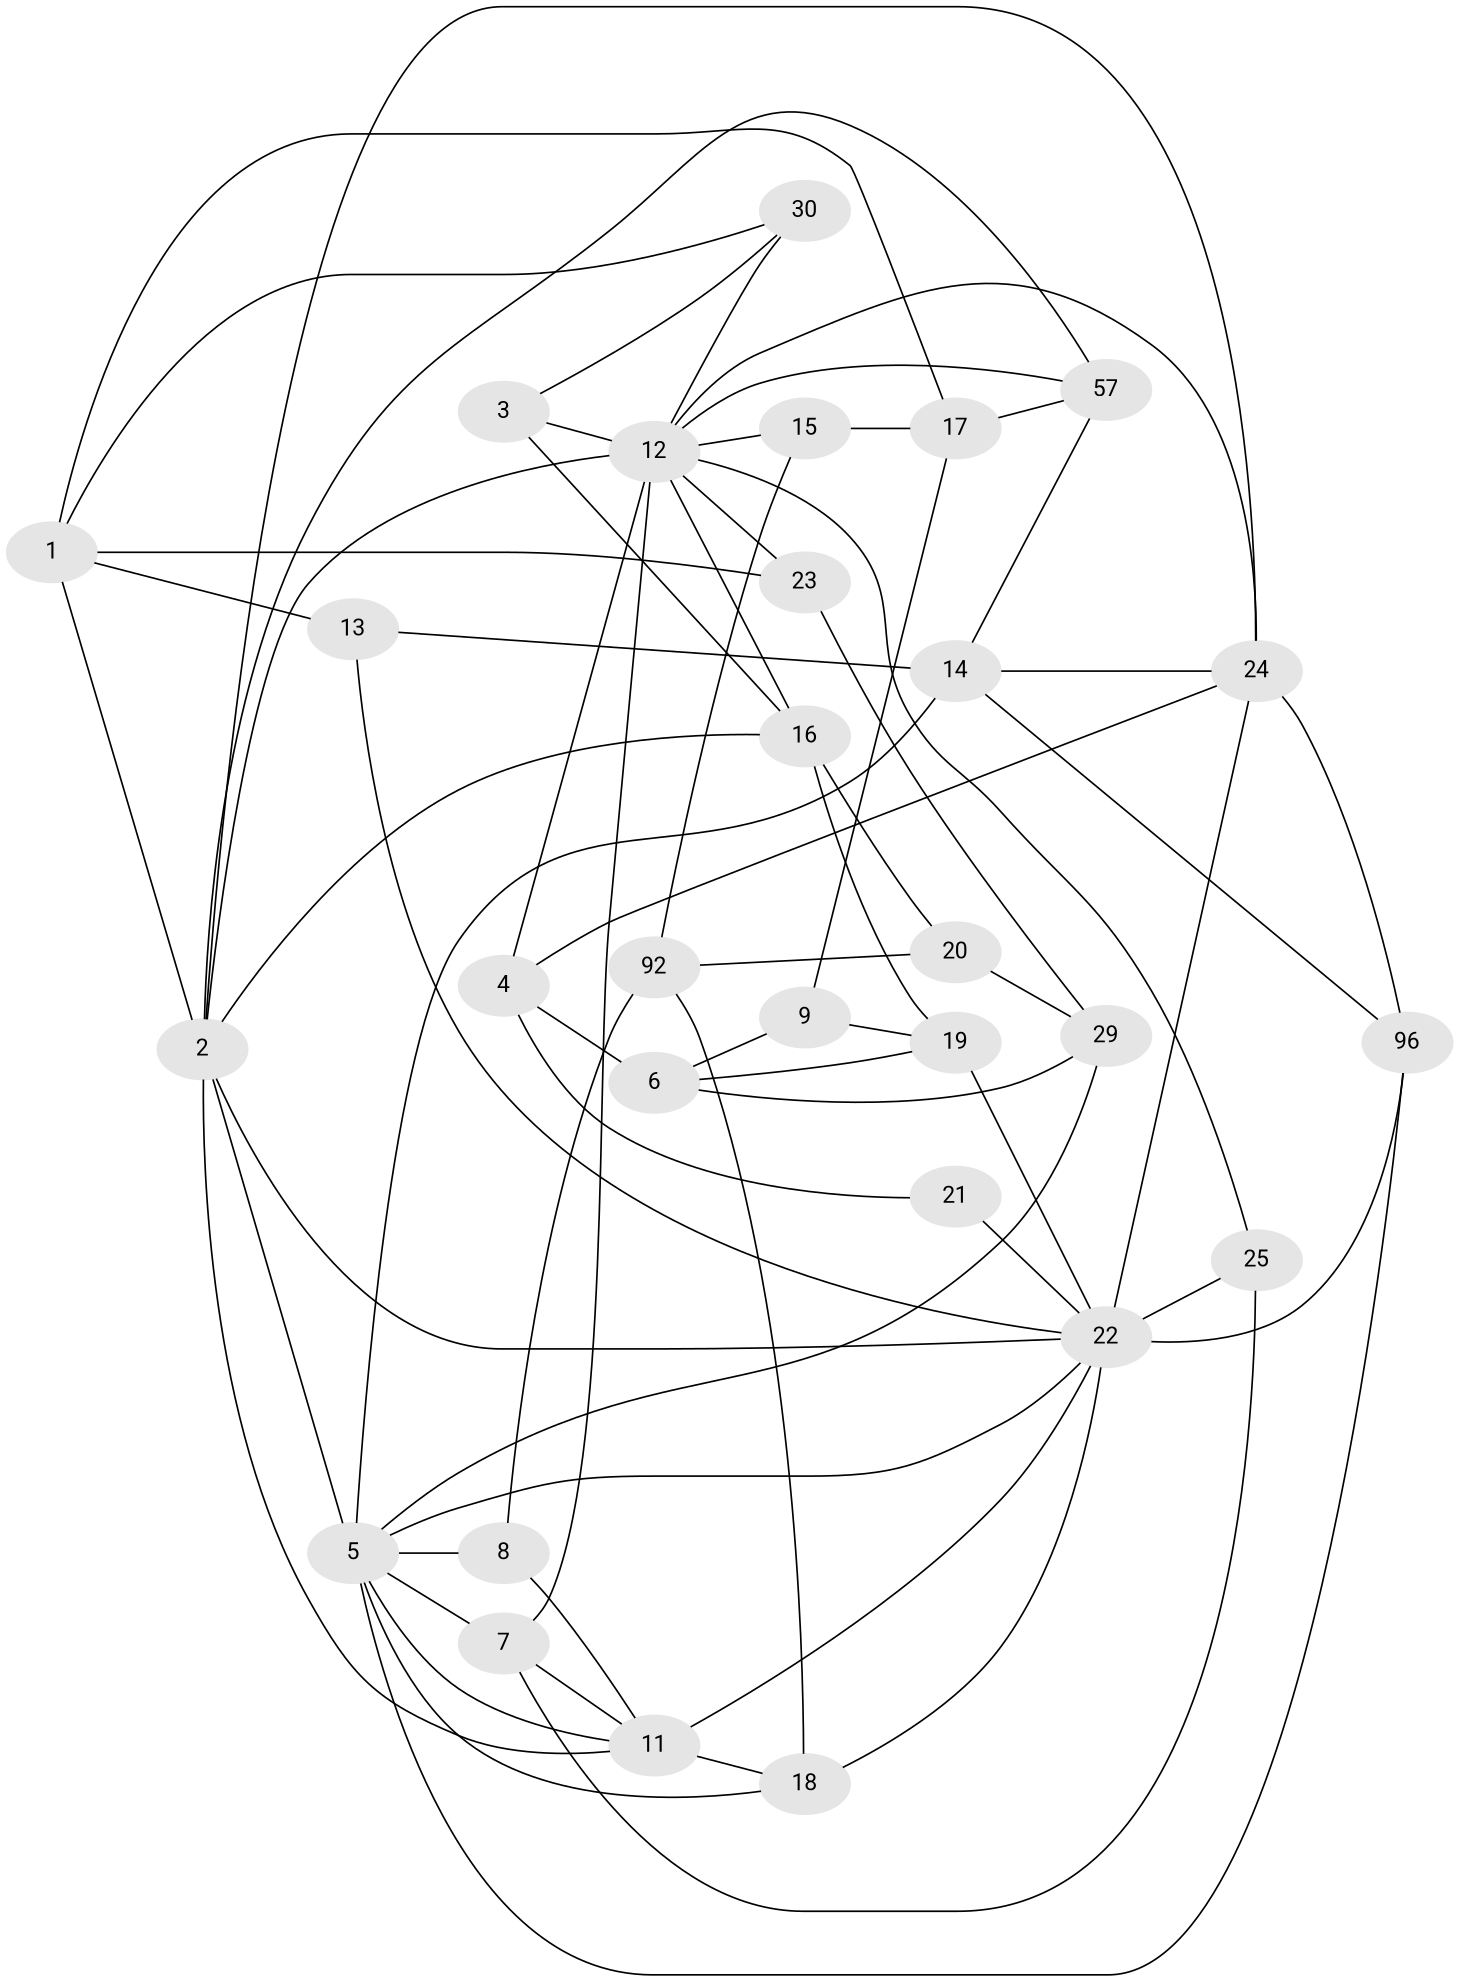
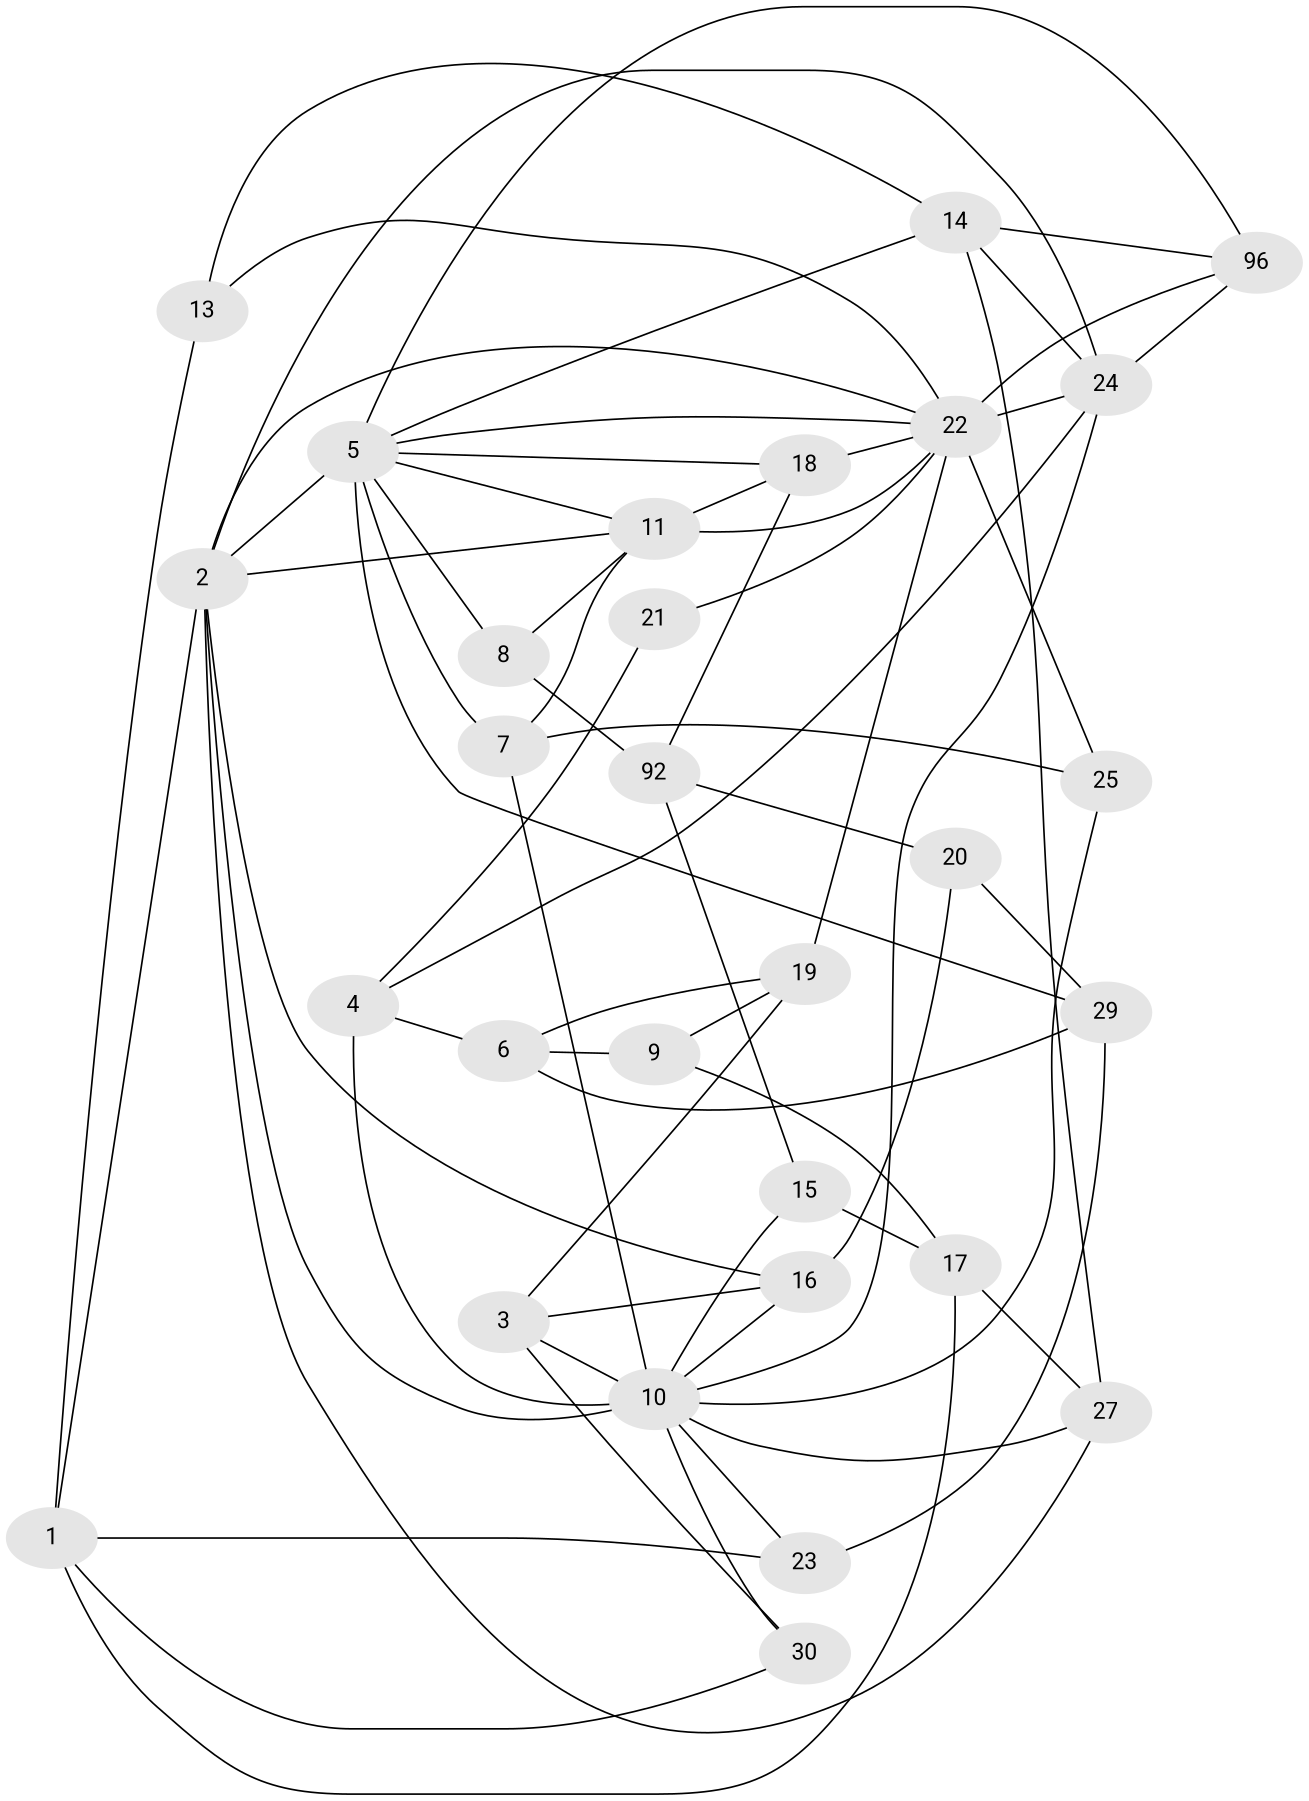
(1106, 390) -> (1106, 1413)
(654, 452) -> (654, 1399)
(860, 898) -> (657, 1150)
